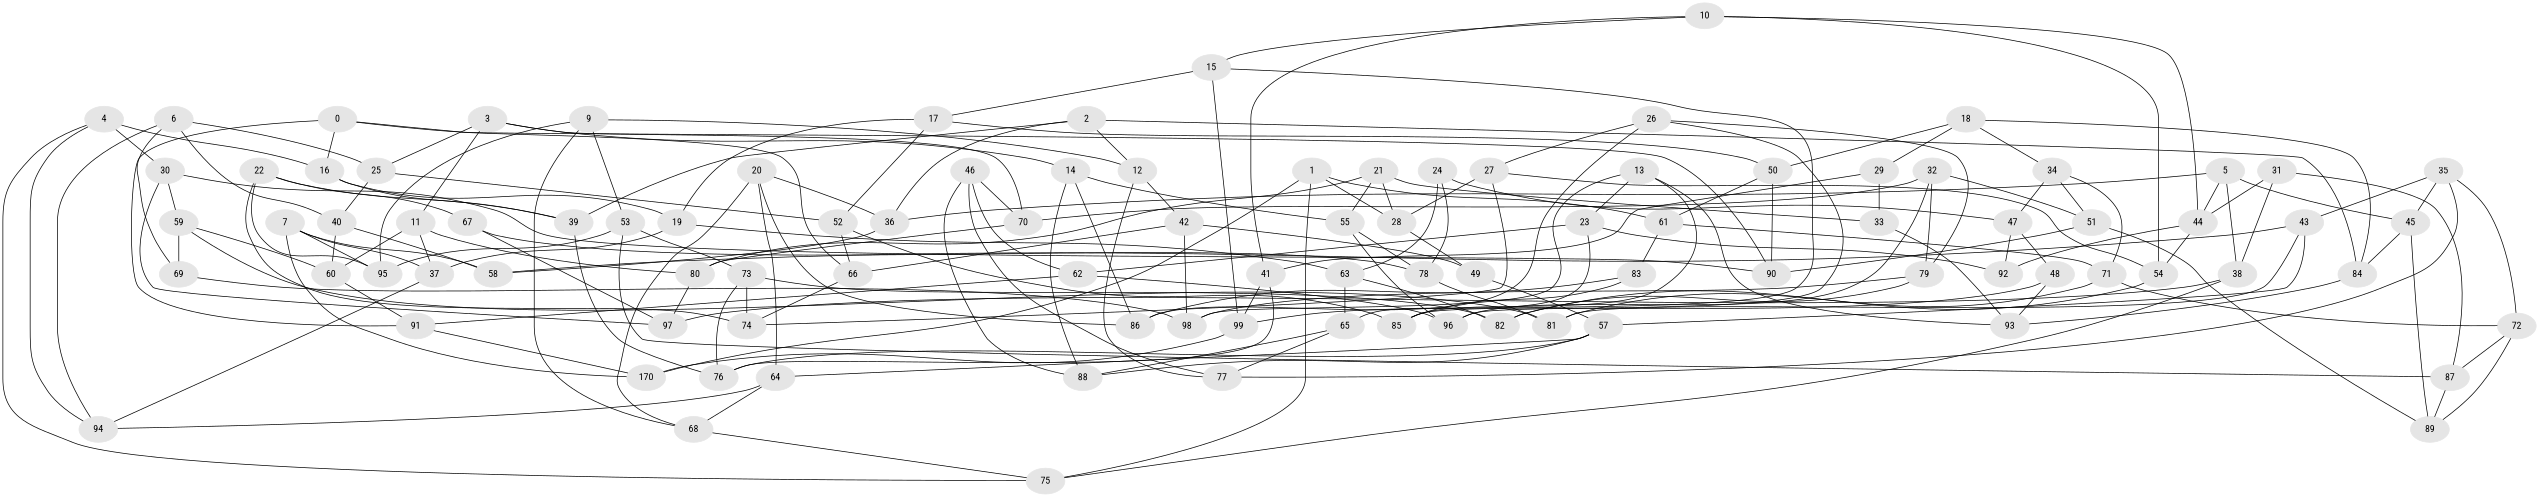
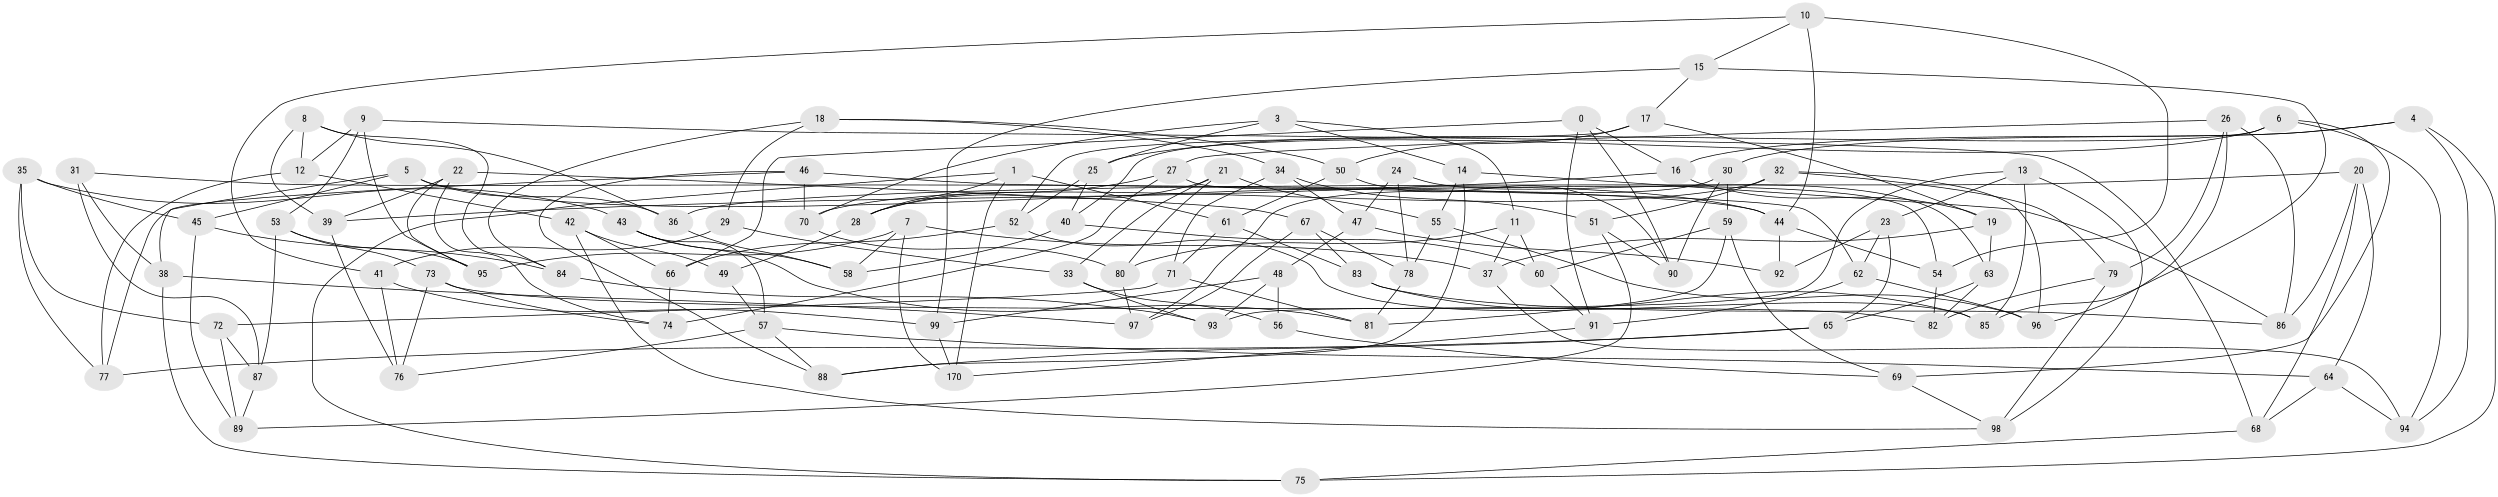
(1086, 119) -> (304, 119)
none -> (1338, 255)
none -> (1278, 326)
